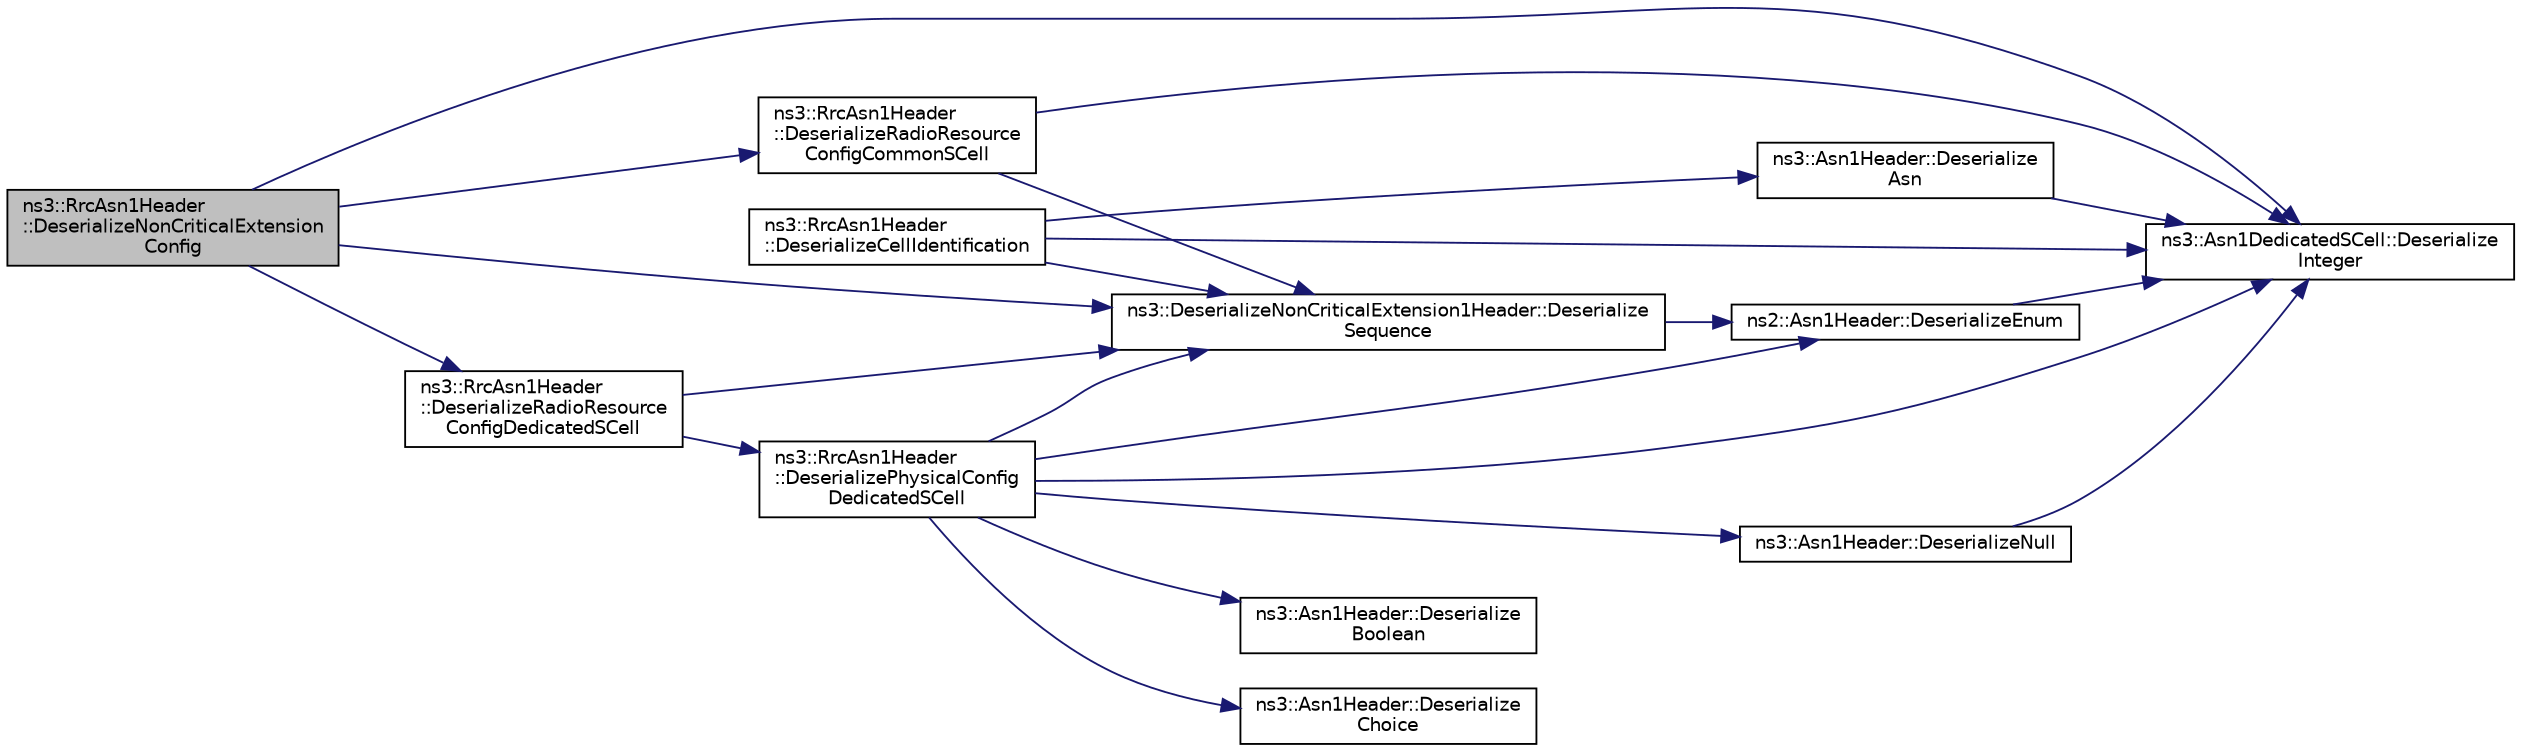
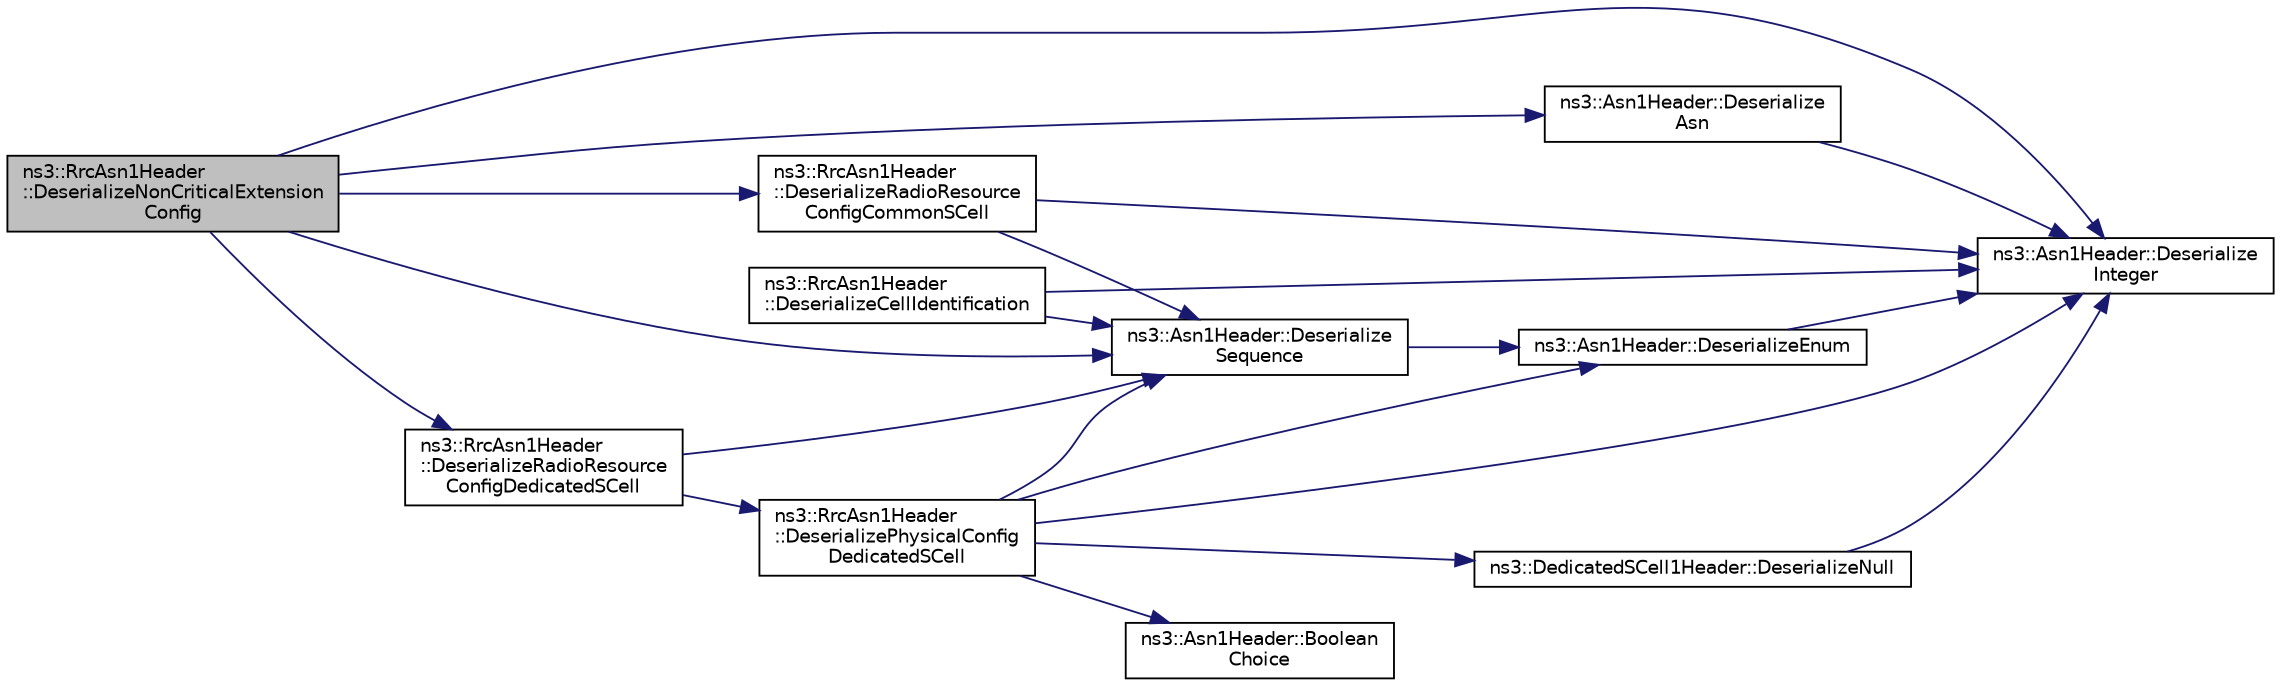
(1392, 196) -> (931, 130)
(2330, 252) -> (2126, 266)
(1388, 322) -> (1260, 347)
(1905, 322) -> (1693, 347)
(1905, 544) -> (1693, 569)
(1388, 626) -> none
(1388, 716) -> (1260, 651)
